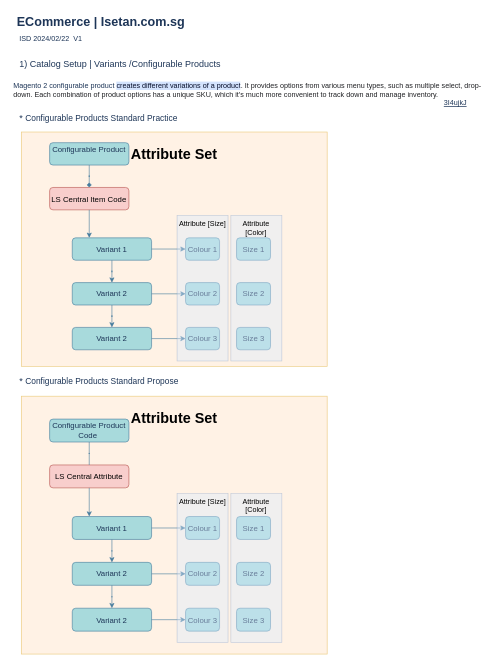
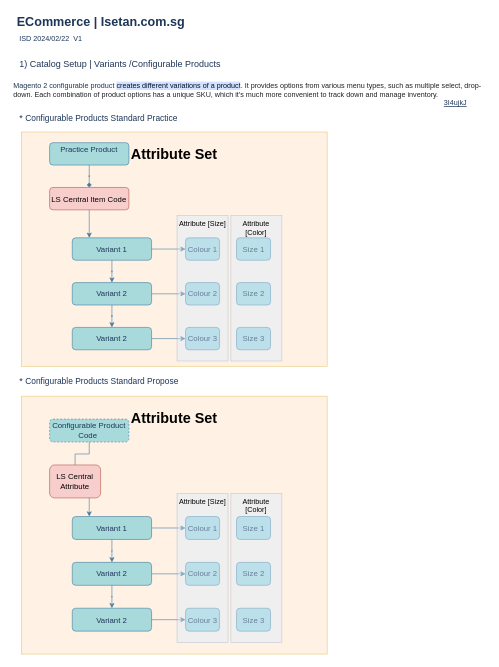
(89, 154) -> (89, 154)
(89, 431) -> (89, 431)
(89, 477) -> (75, 482)
